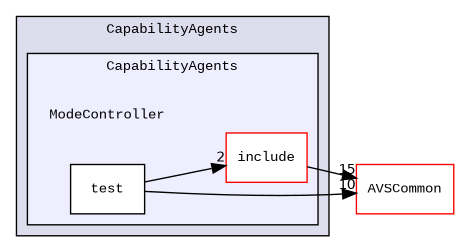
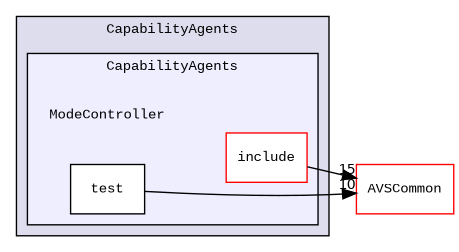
(178, 175) -> none
